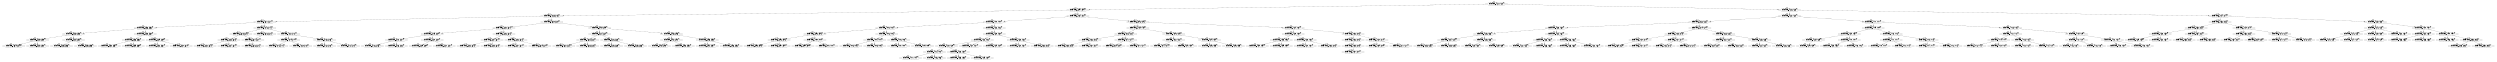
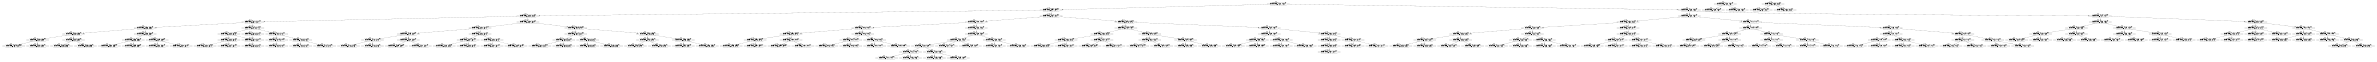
(1724, 34) -> none
(277, 46) -> none
